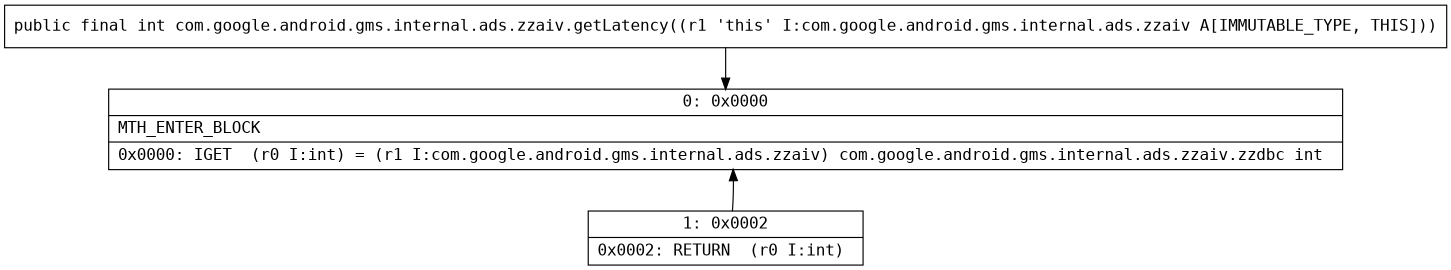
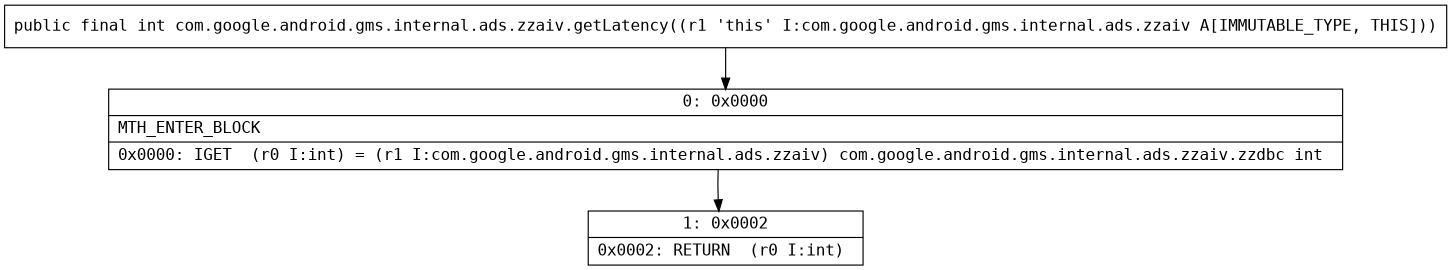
(733, 196) -> (718, 185)
